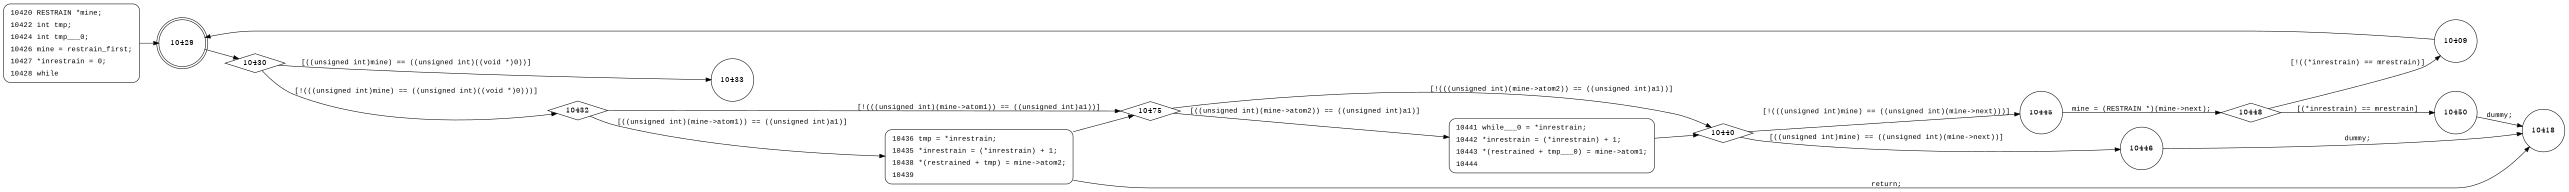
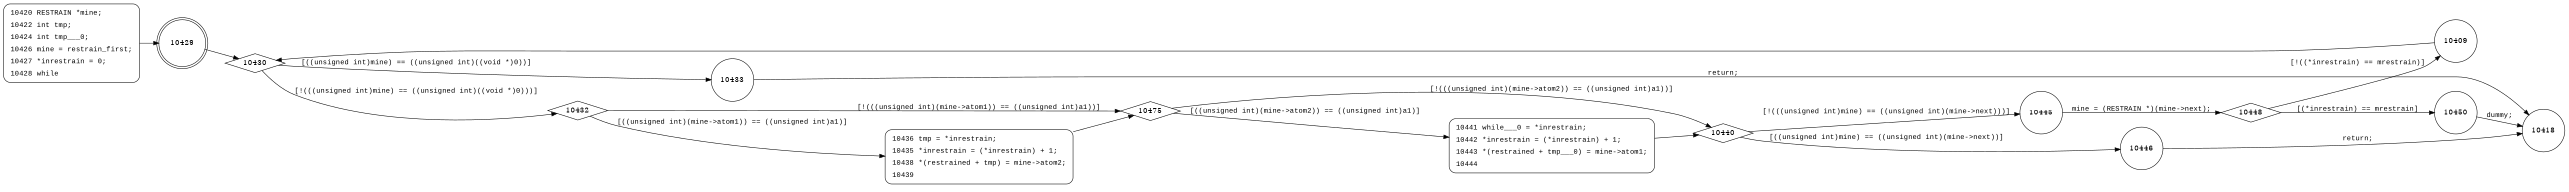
(1322, 31) -> (1358, 51)
(2358, 138) -> (2358, 138)
(1805, 188) -> (1644, 77)
